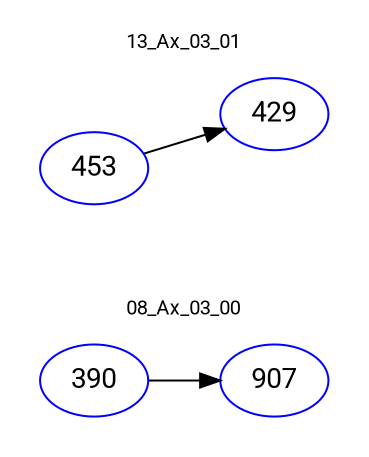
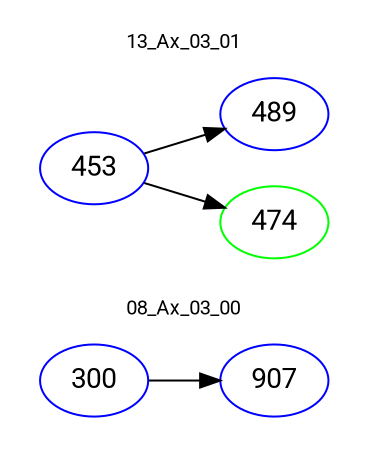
(274, 114) -> (274, 114)
none -> (274, 222)
(94, 381) -> (94, 381)
